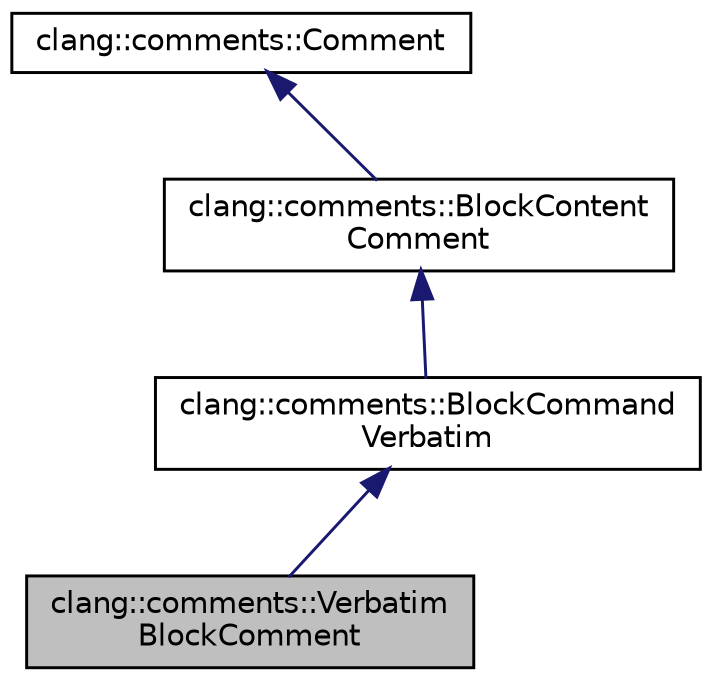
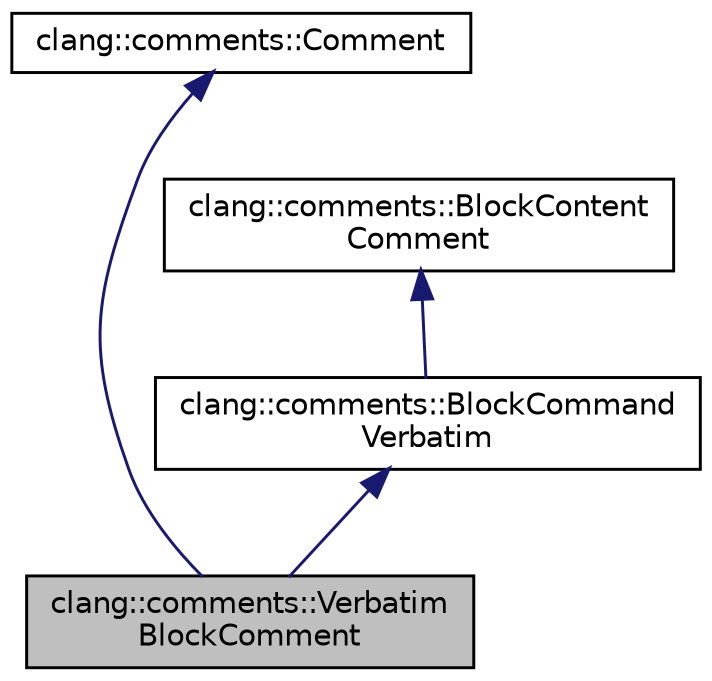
(333, 136) -> (101, 338)
